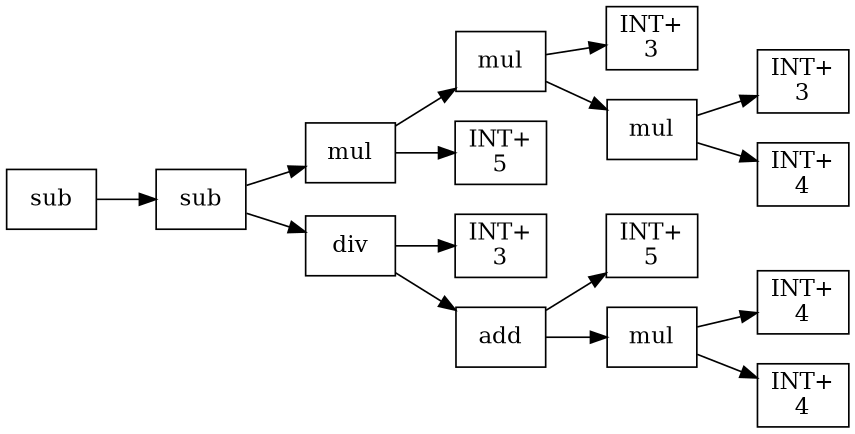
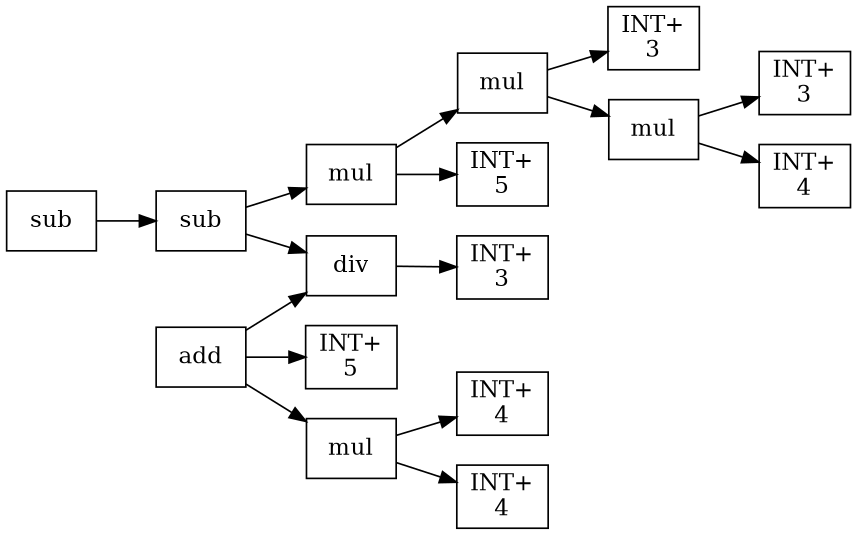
(418, 287) -> (269, 316)
